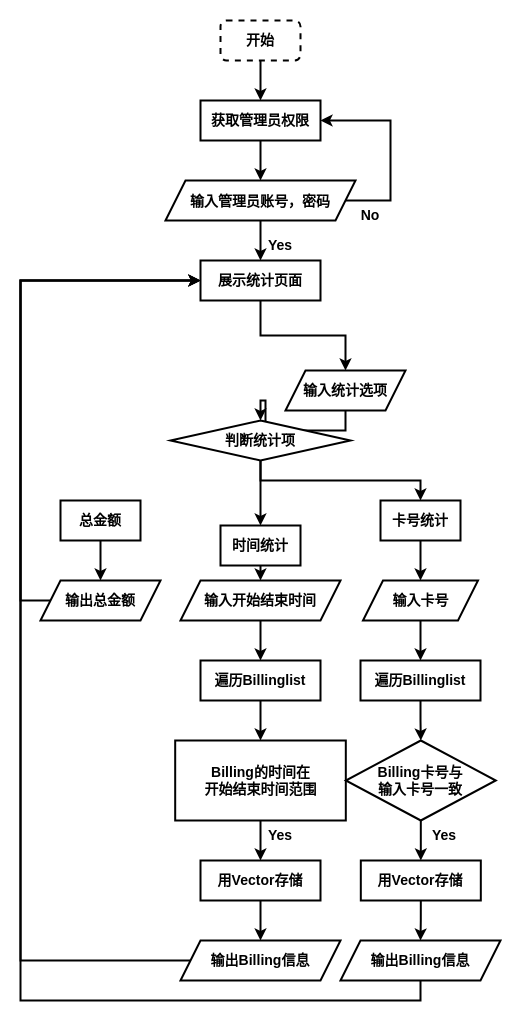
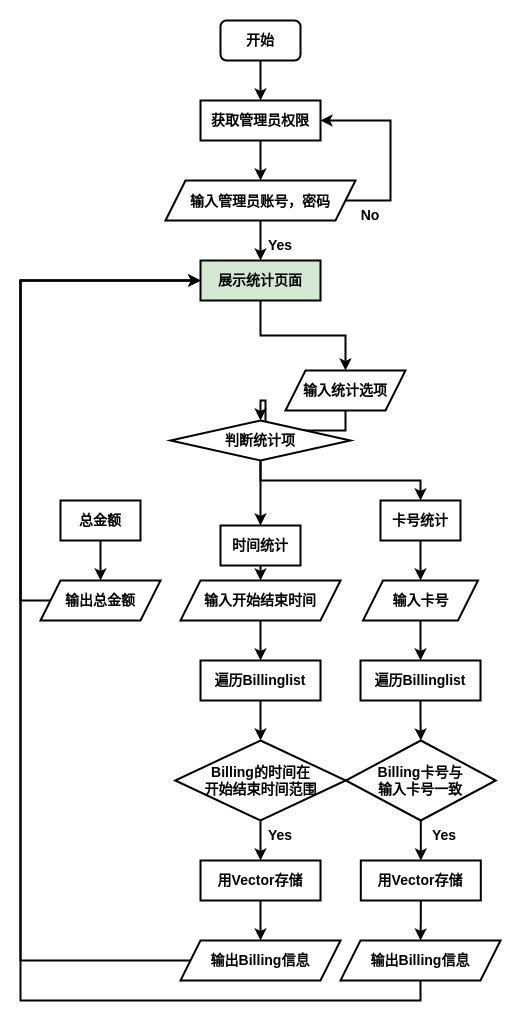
(261, 41) -> (261, 41)
(261, 281) -> (261, 281)
(261, 781) -> (261, 781)
